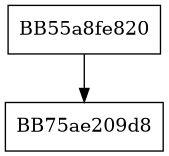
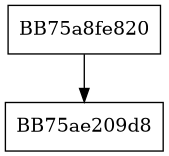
(84, 30) -> (84, 30)
